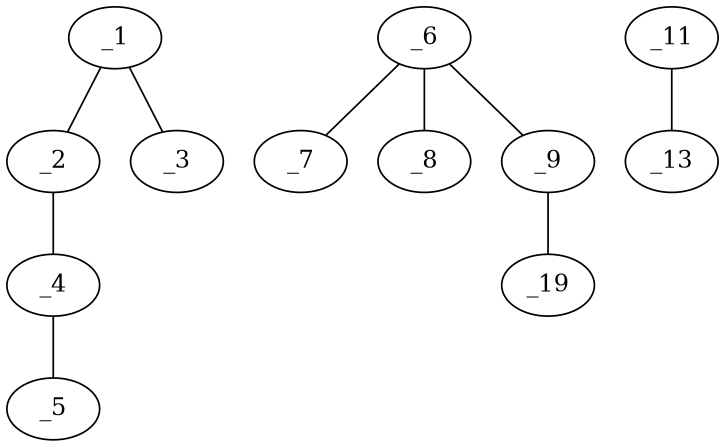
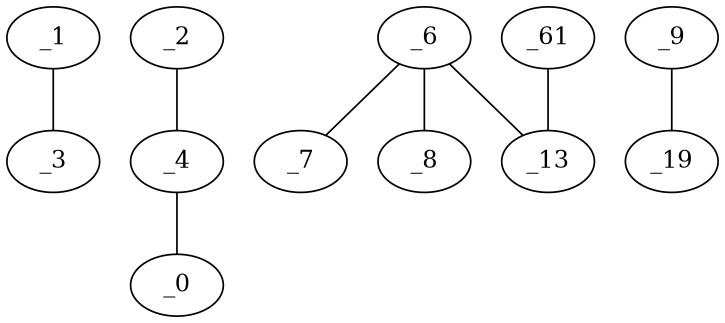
(672, 38) -> (548, 38)
(486, 99) -> (486, 99)
(84, 100) -> none
(53, 409) -> (177, 285)
